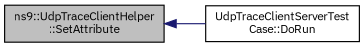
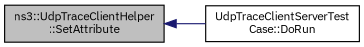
(84, 24) -> (84, 24)
